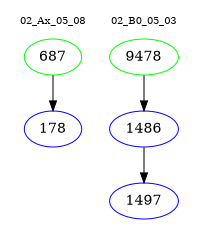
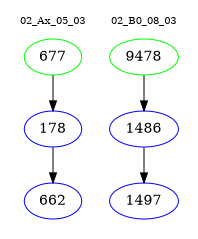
(53, 22) -> (53, 22)
(144, 22) -> (144, 22)
(53, 57) -> (53, 57)
none -> (53, 201)
